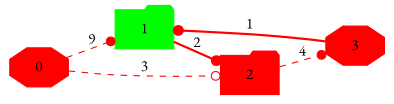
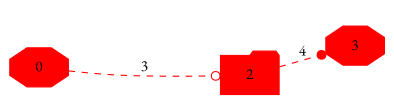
(144, 29) -> none
